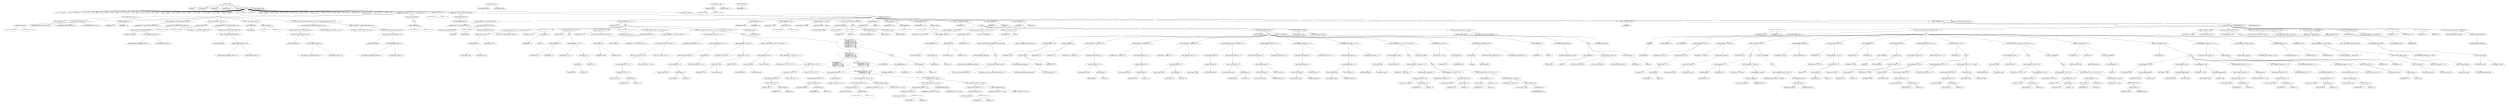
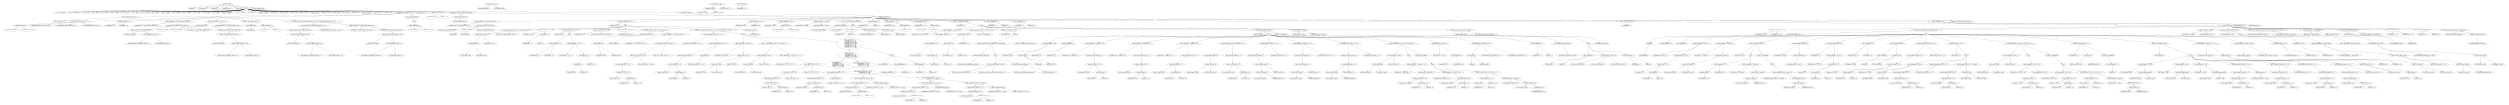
none -> (1794, 65)
